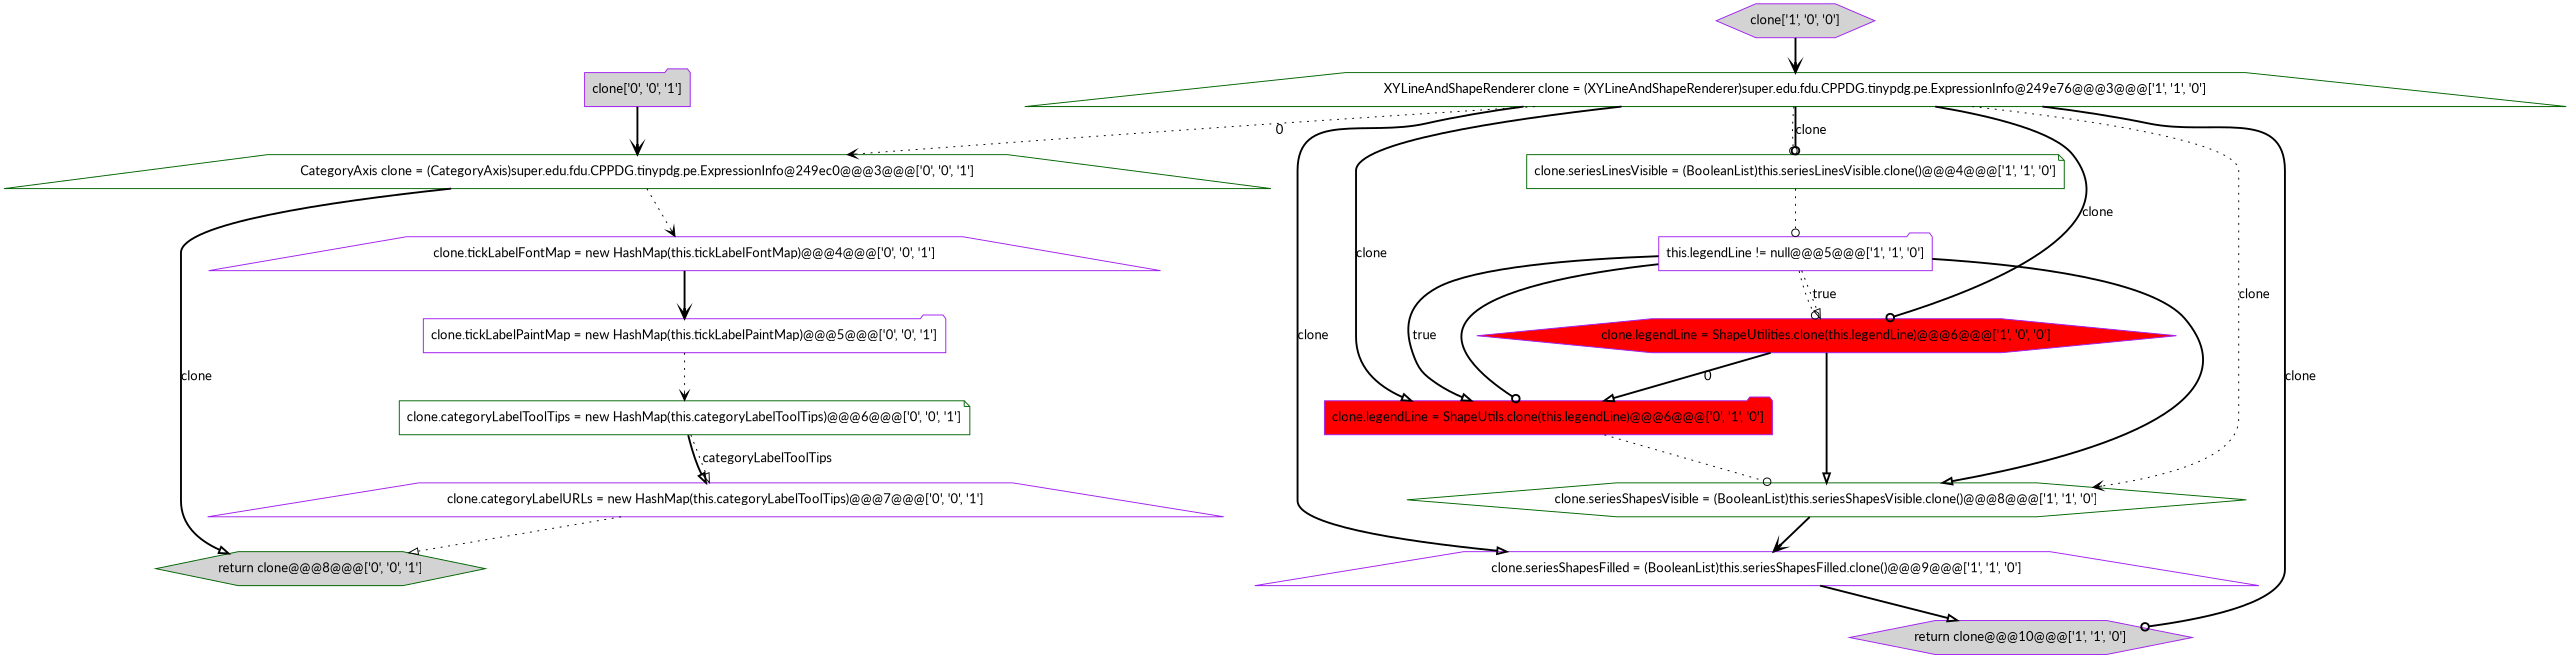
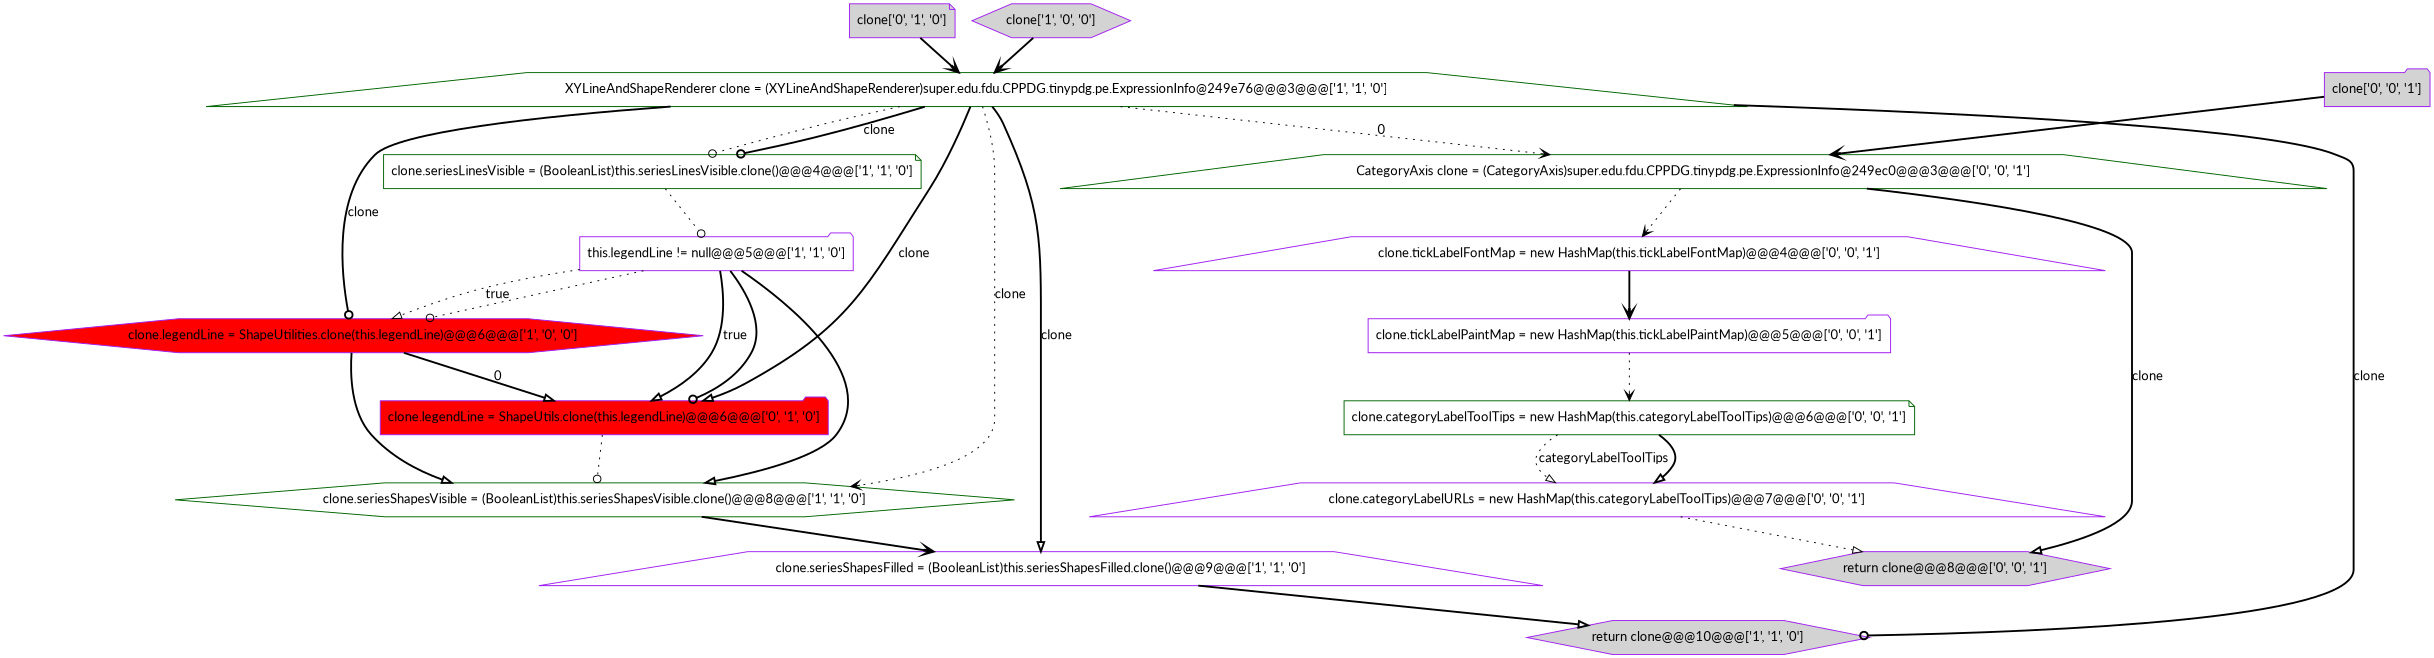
none -> (902, 21)
(321, 569) -> (1945, 569)
